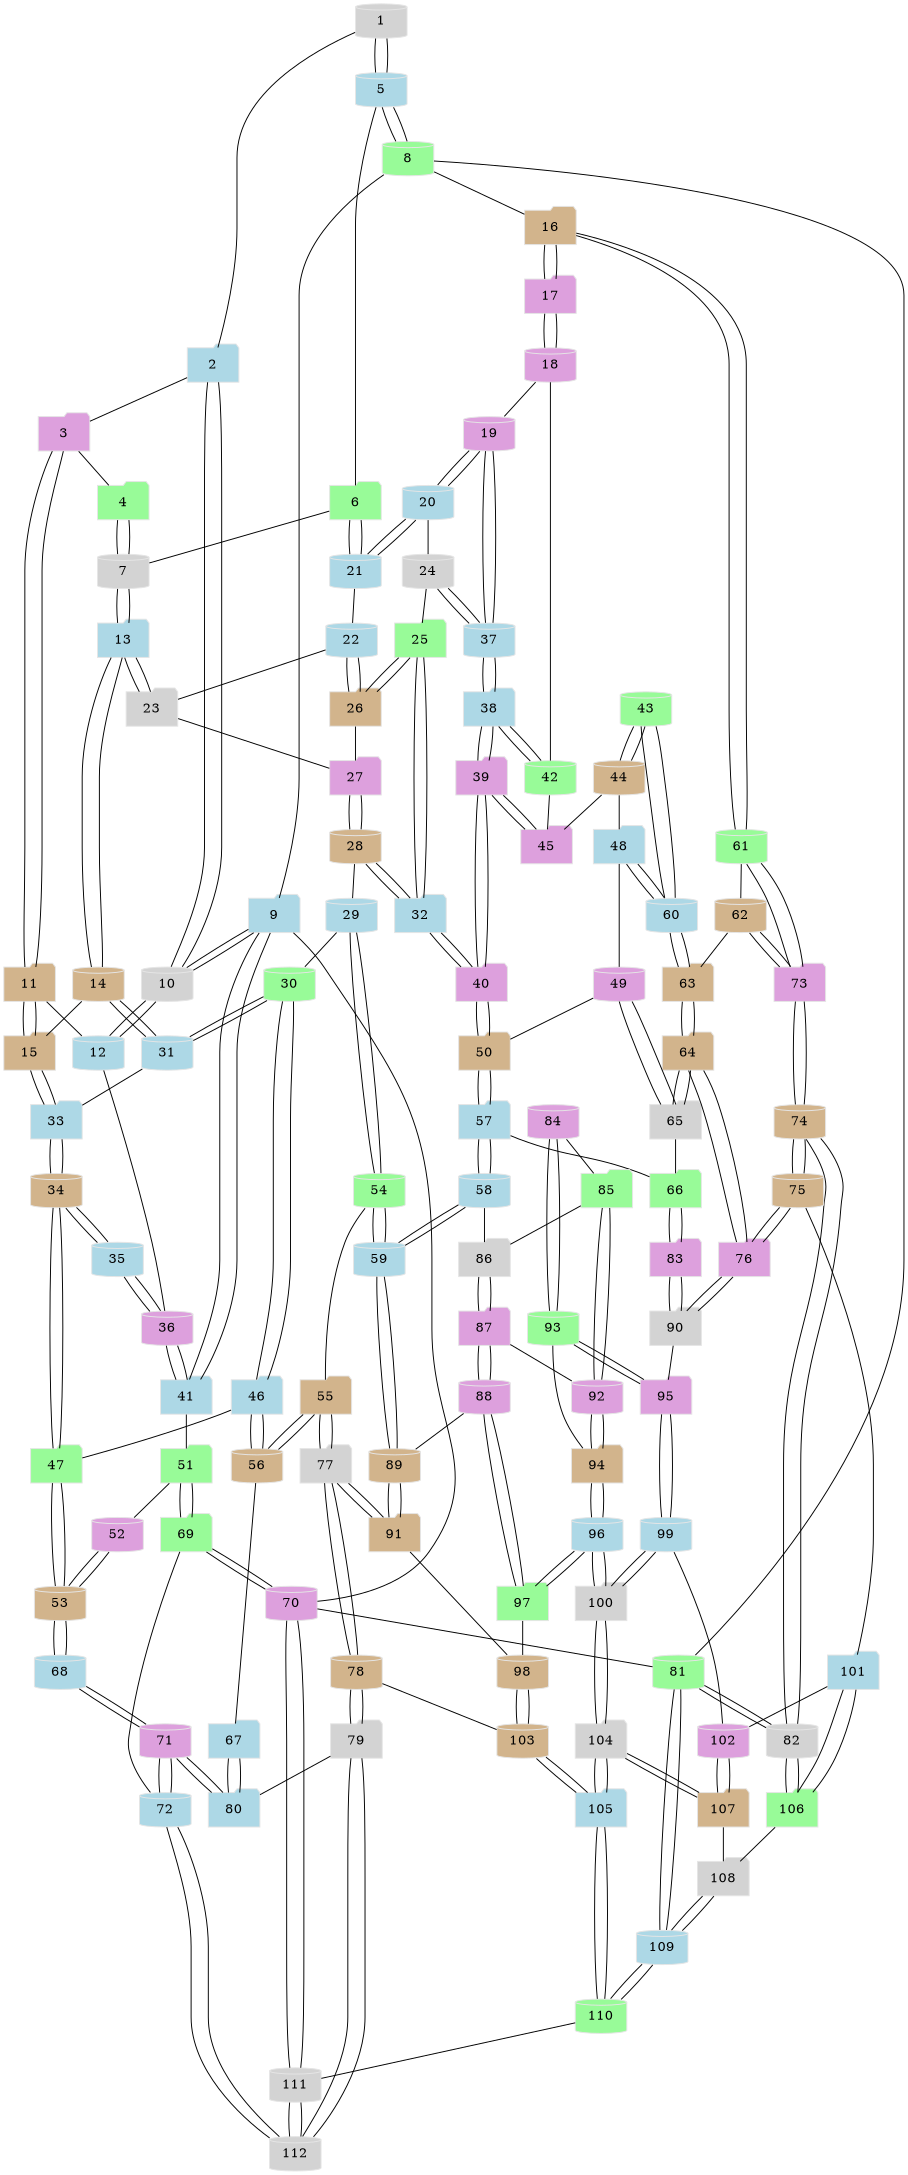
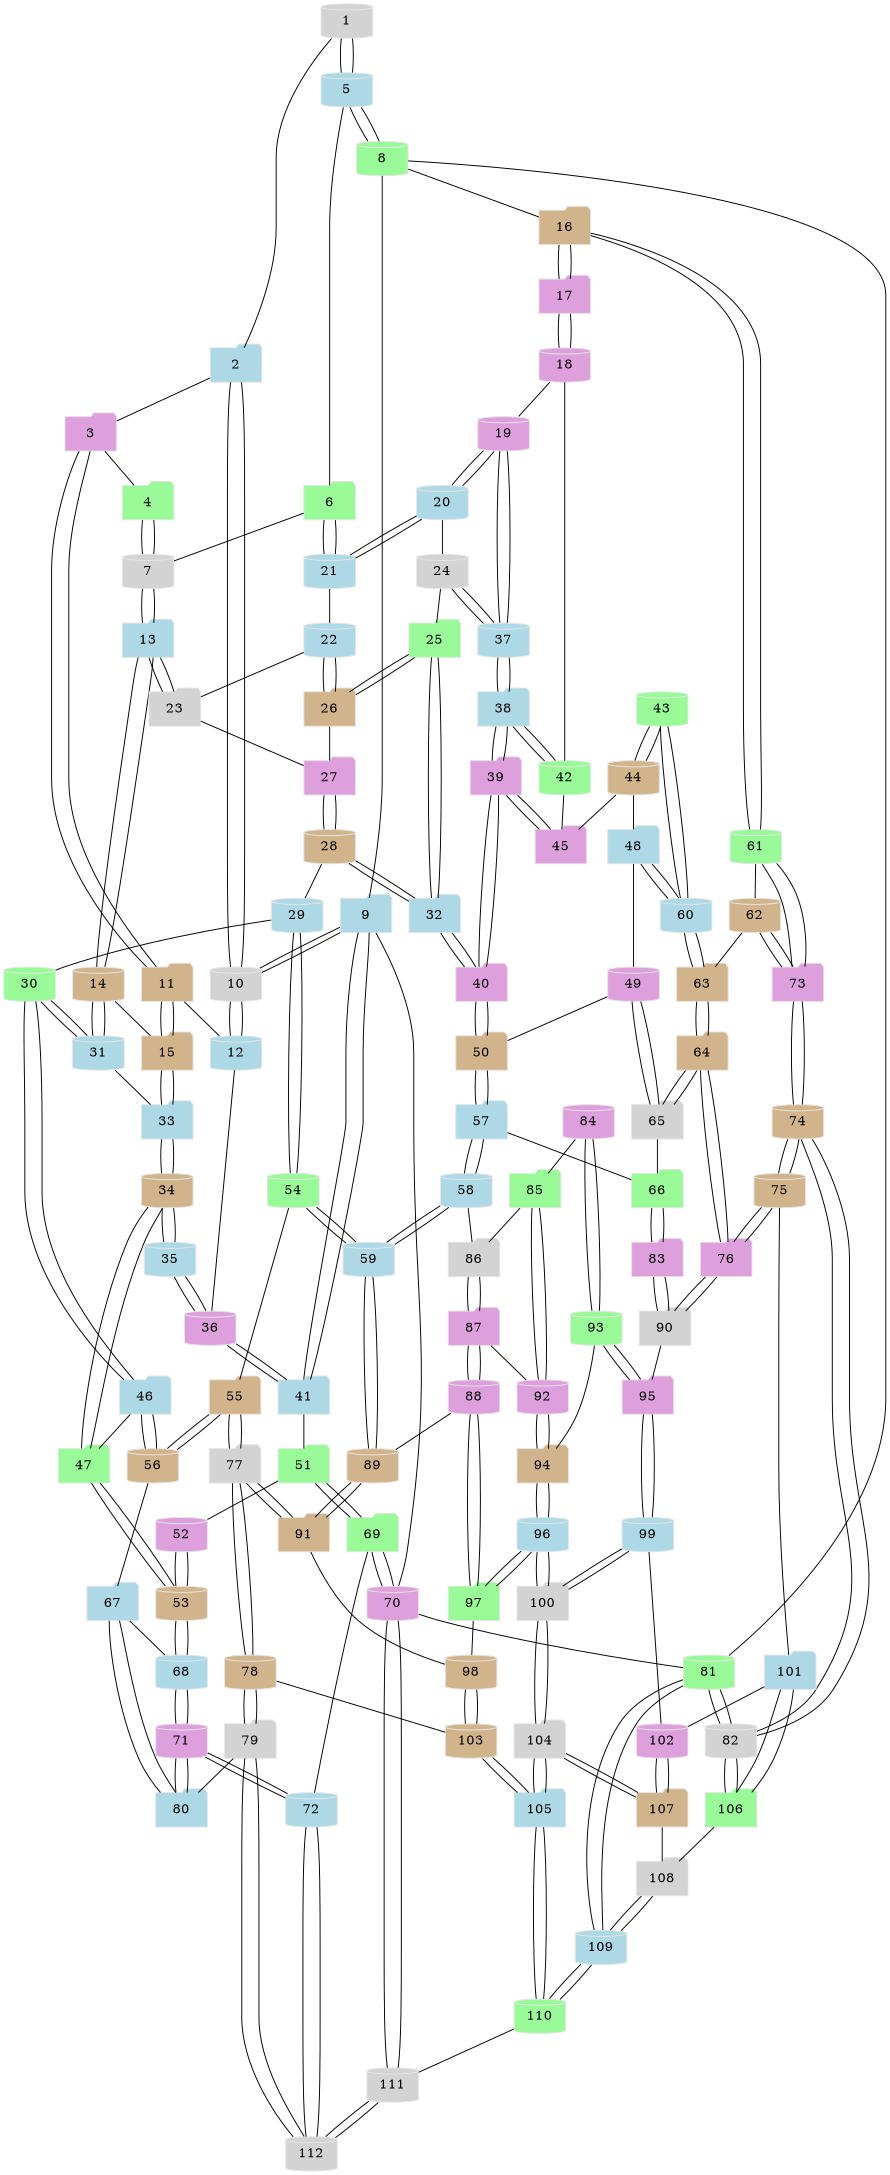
none -> (147, 1638)
